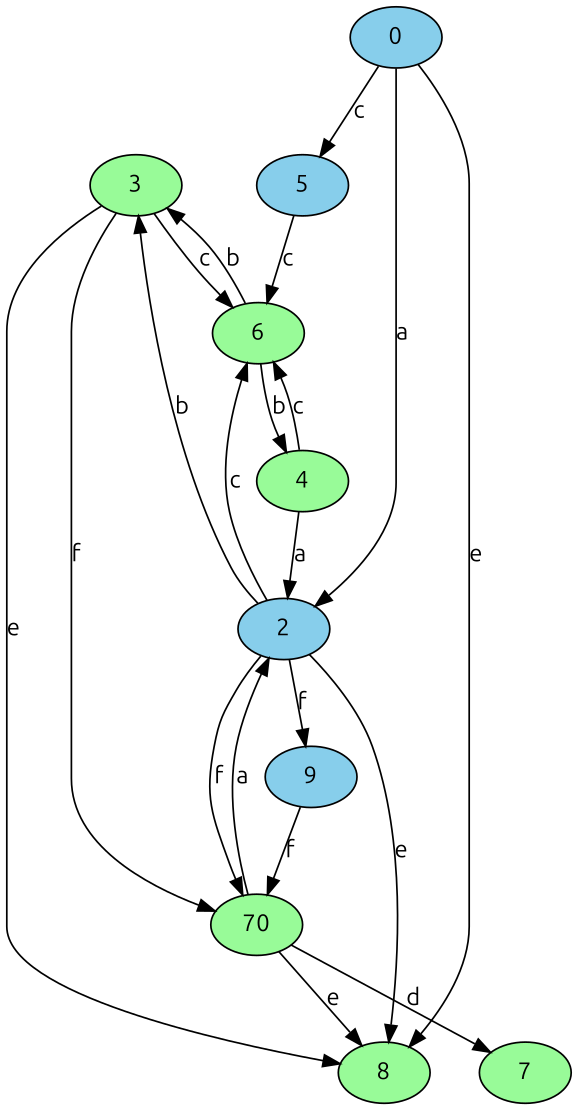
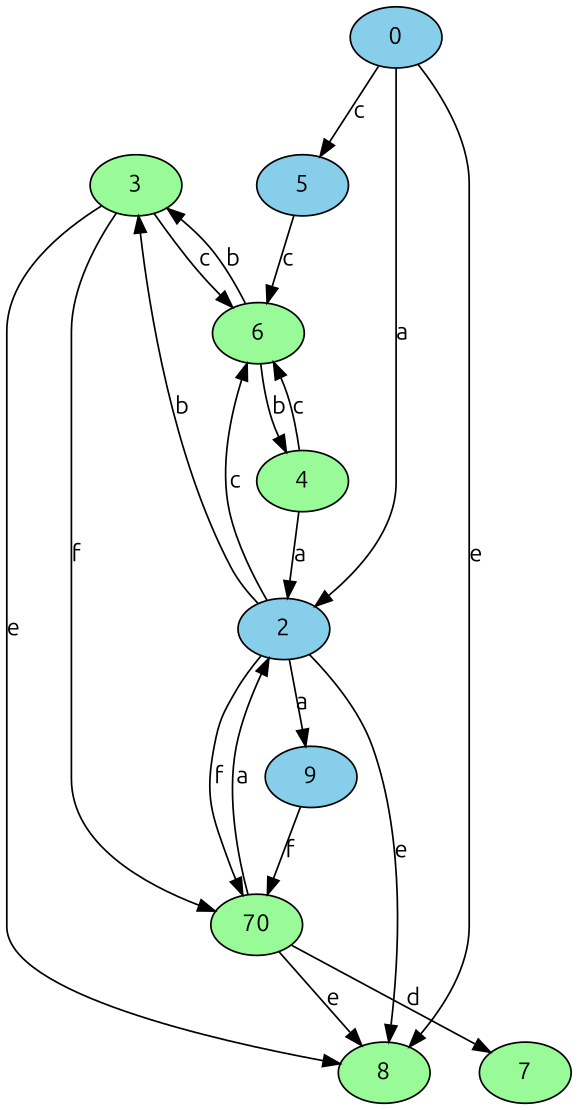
(303, 703) -> (303, 703)
